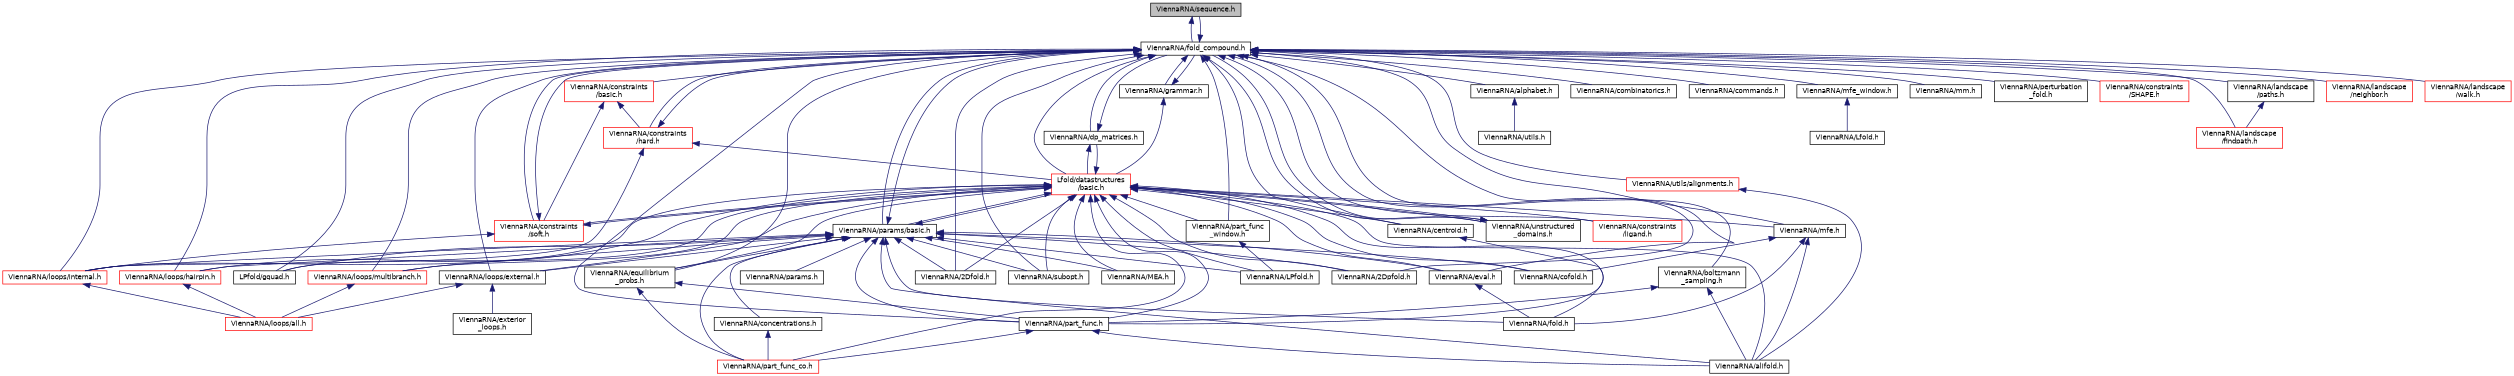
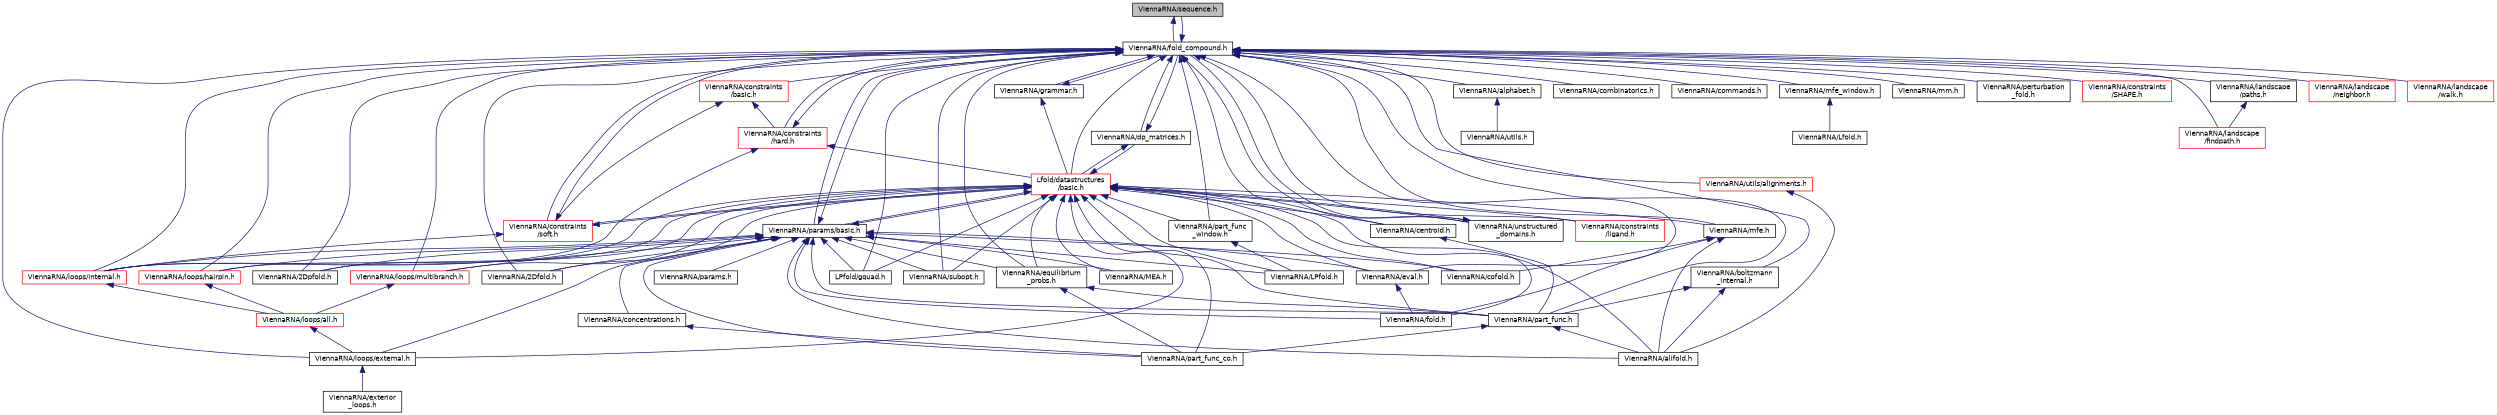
(1702, 277) -> (1735, 277)
(377, 301) -> (334, 341)
(768, 367) -> (1192, 359)
